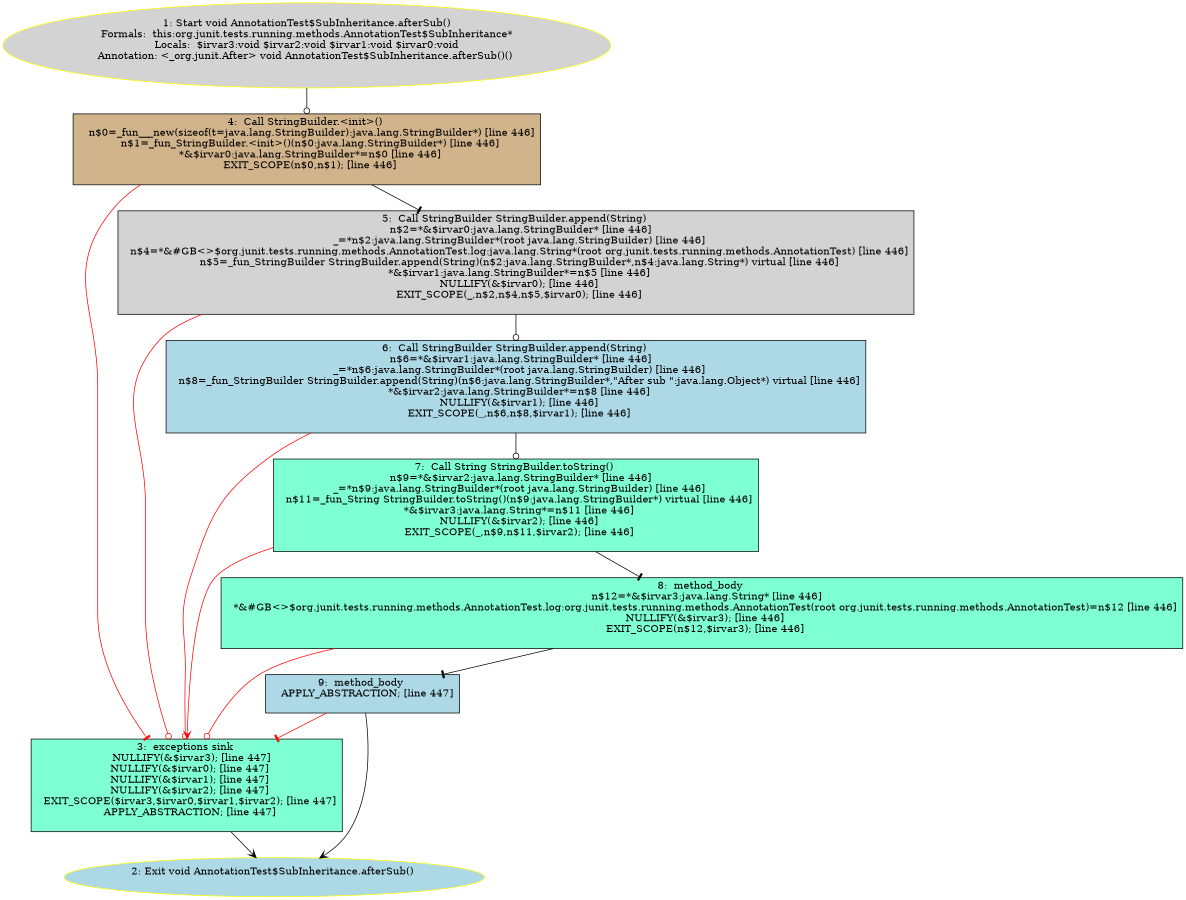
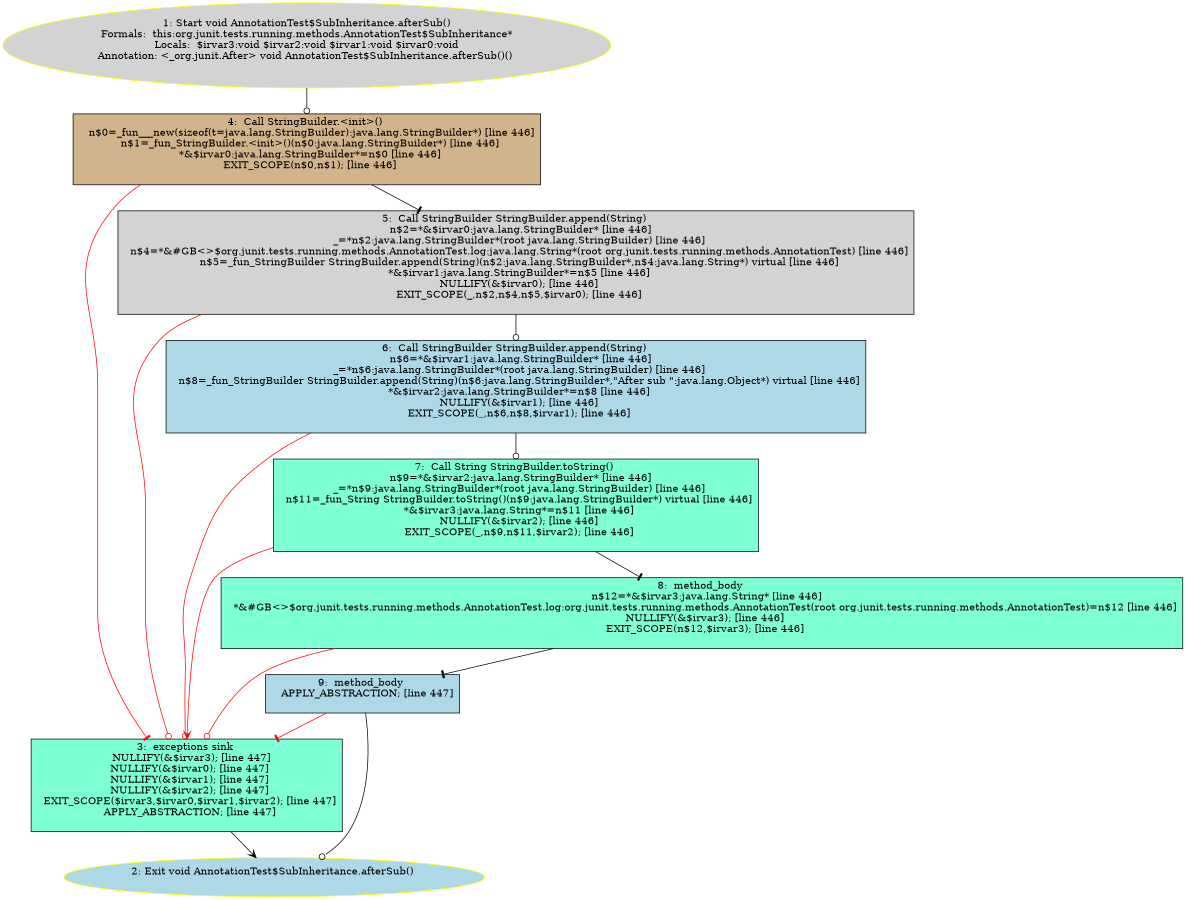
(364, 790) -> (364, 790)
